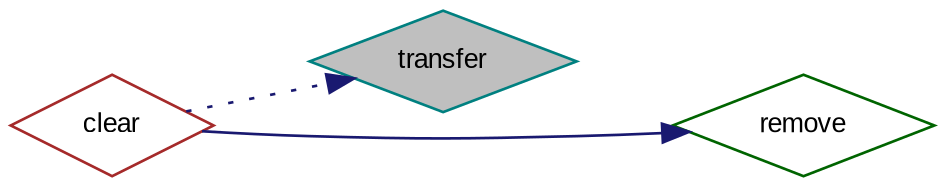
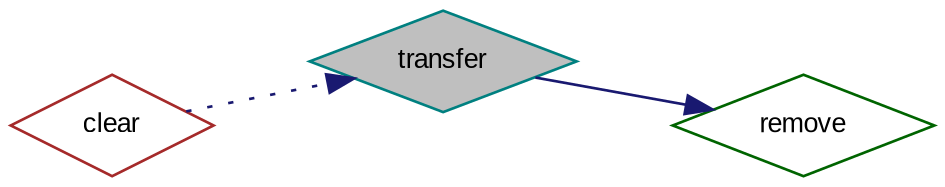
(432, 138) -> (611, 91)
